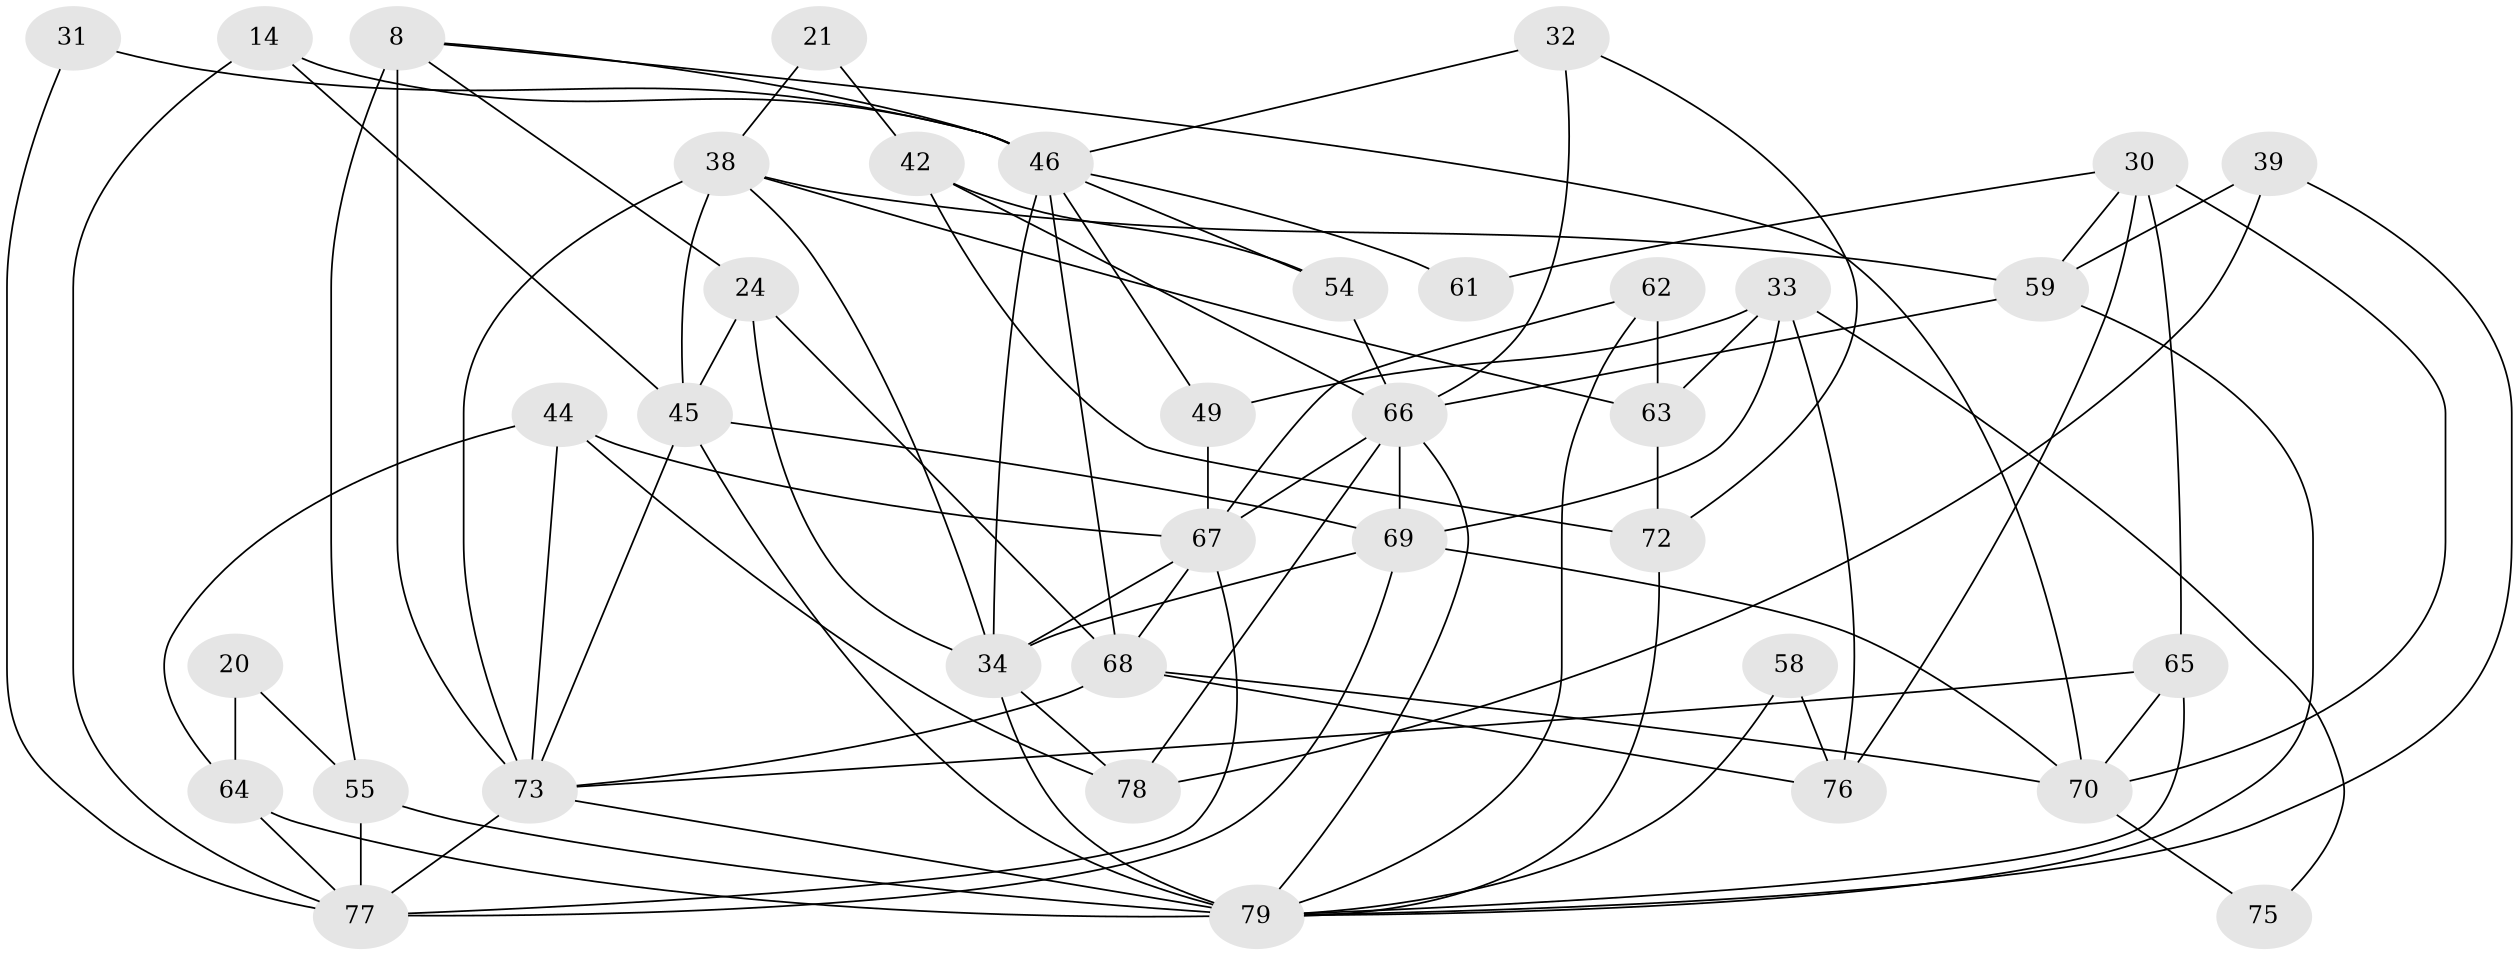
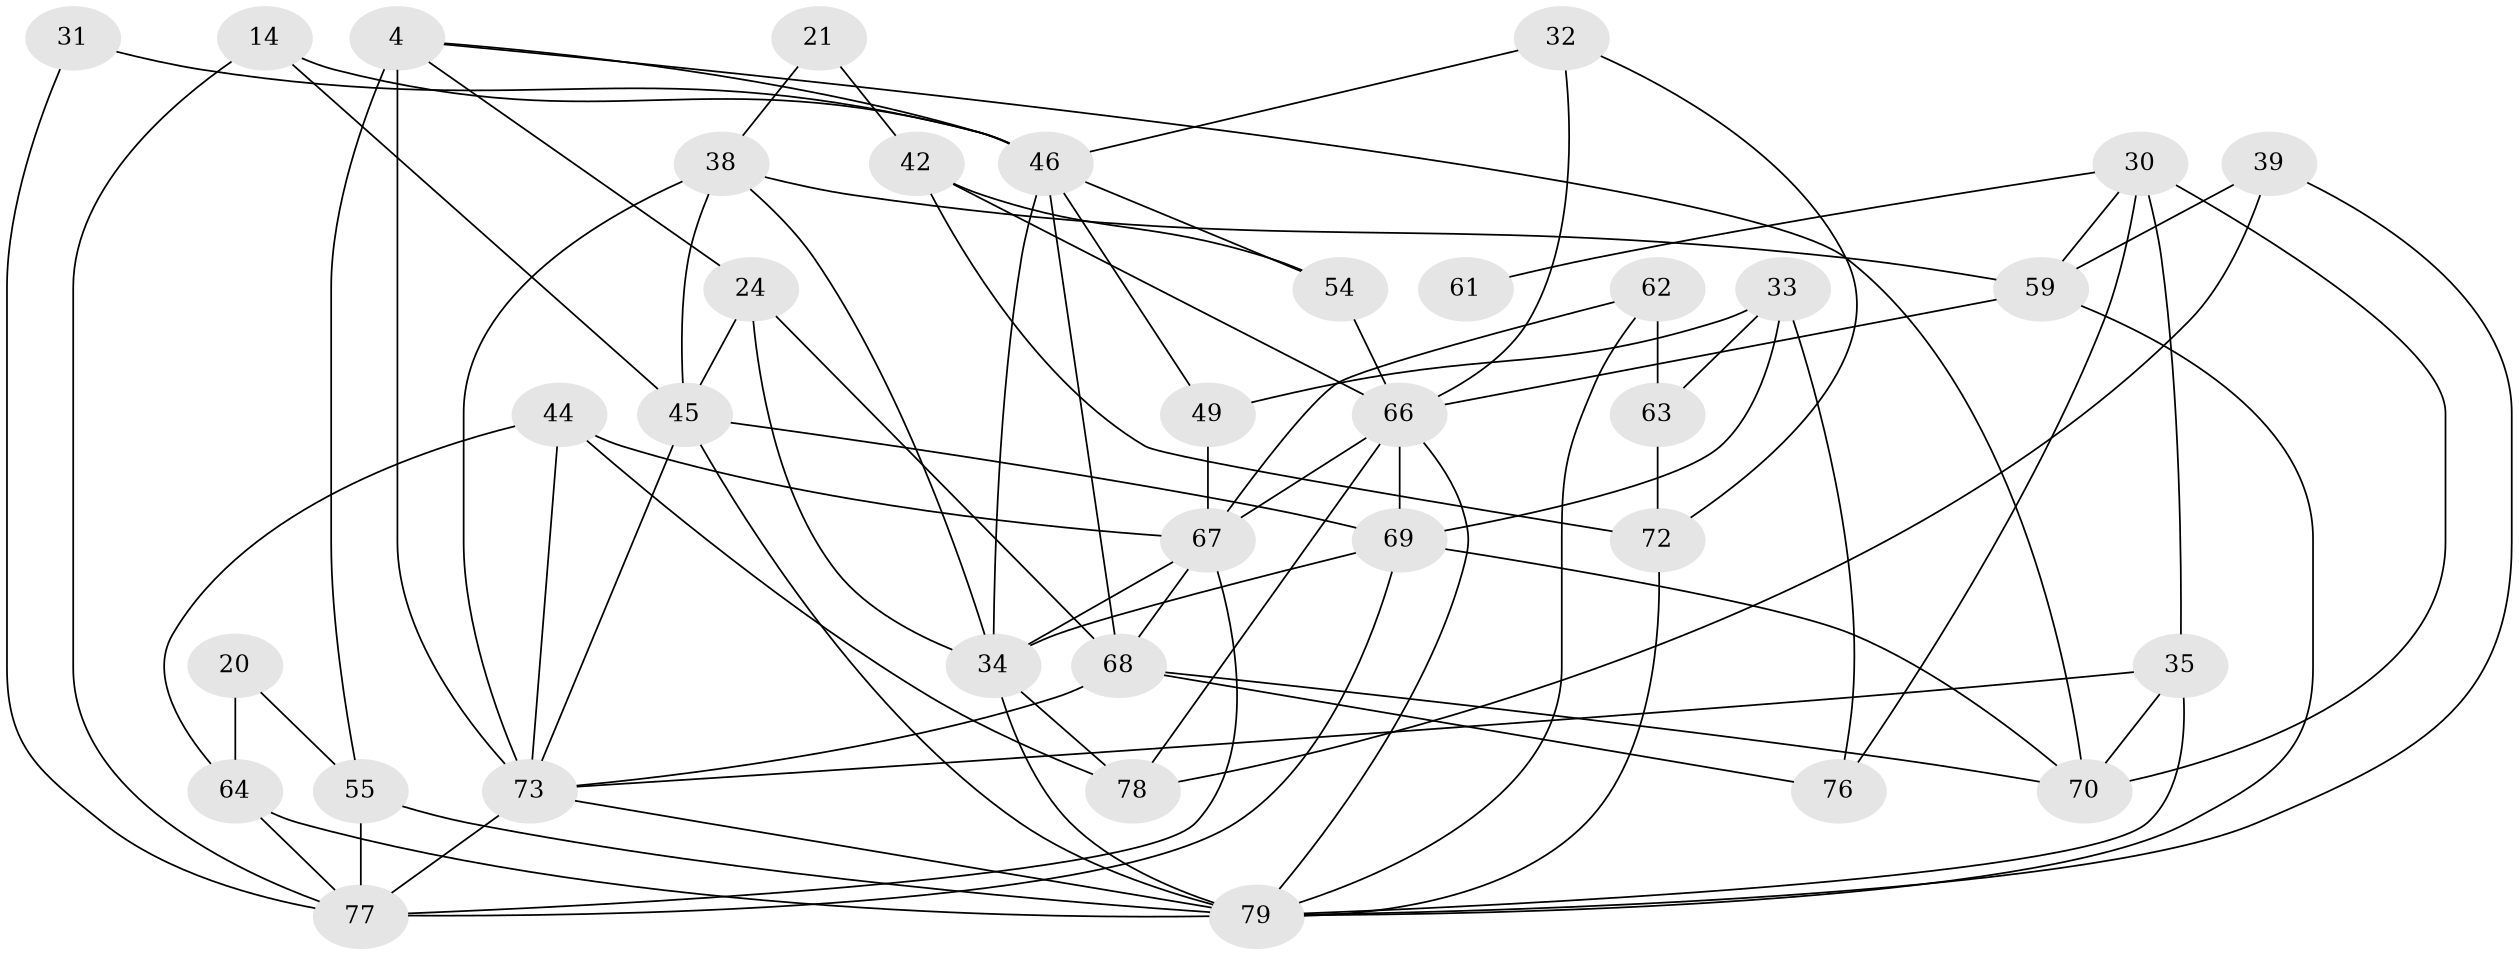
(397, 38) -> (397, 38)
(1262, 215) -> none
(1208, 302) -> none
(1790, 666) -> none
(2181, 666) -> (2181, 666)
(2264, 917) -> none
